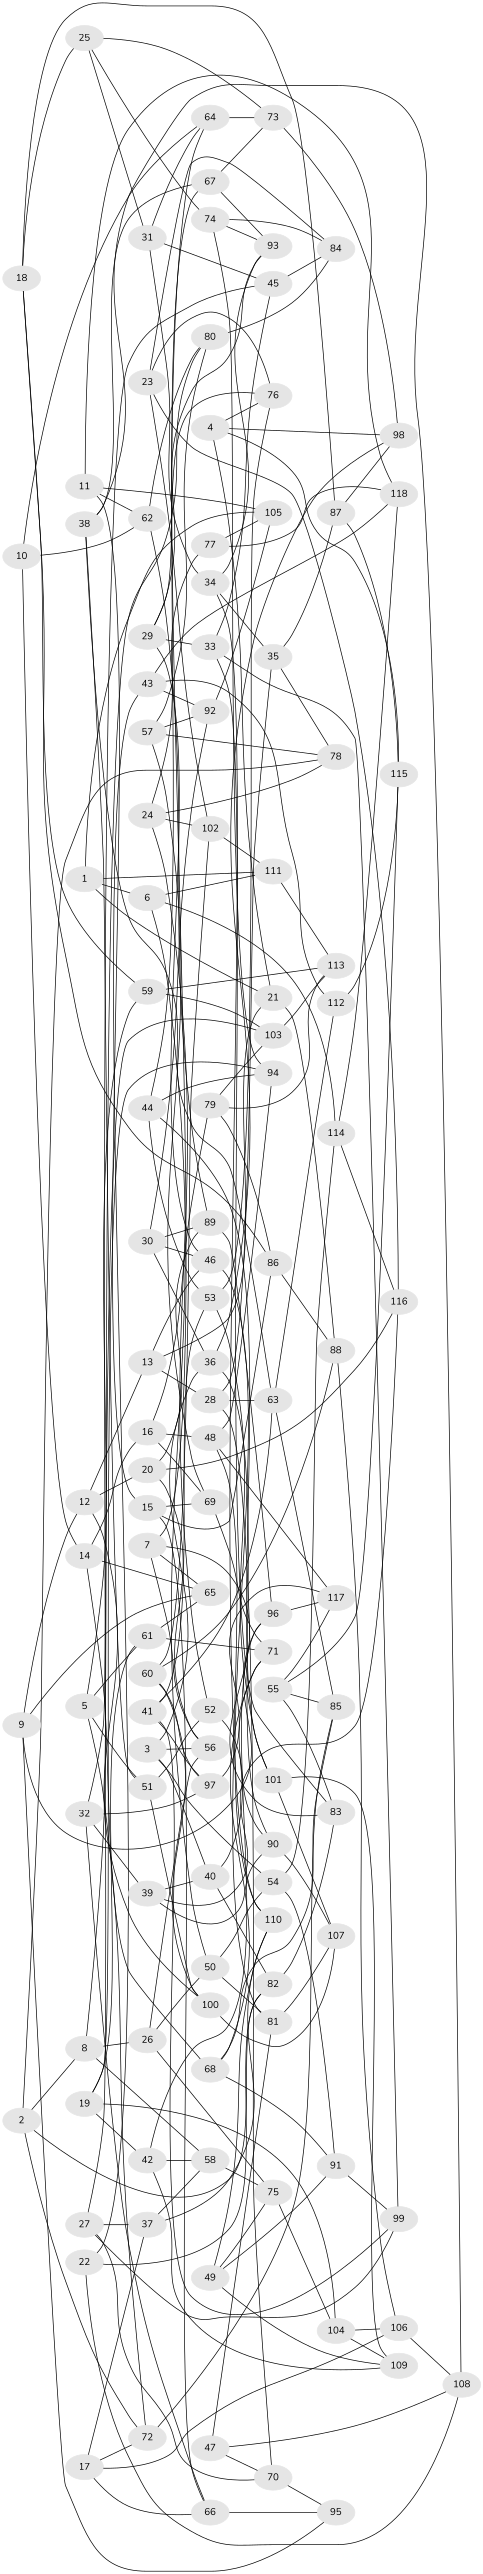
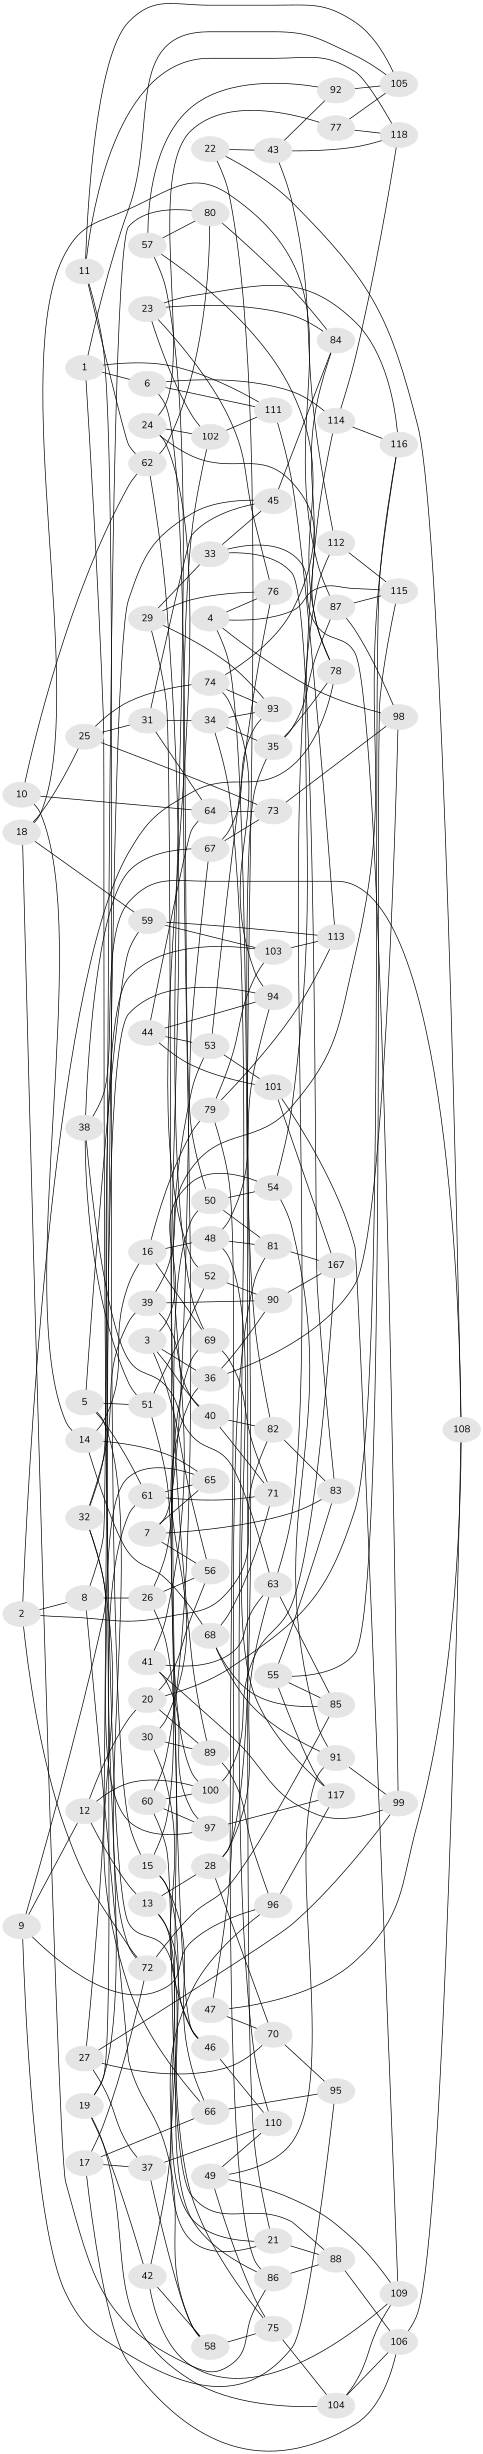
(185, 862) -> none
(336, 1936) -> (336, 1266)
